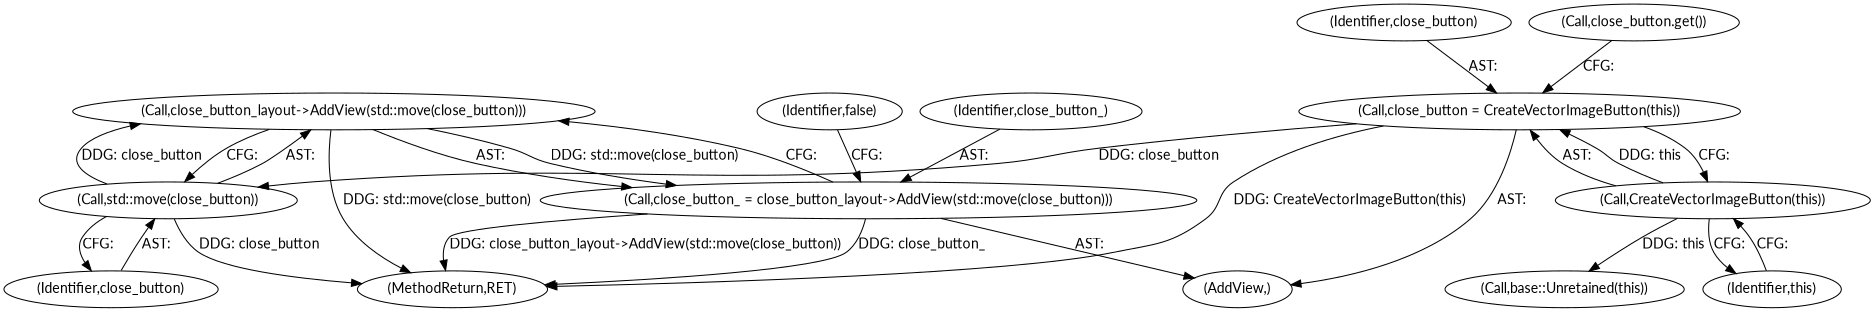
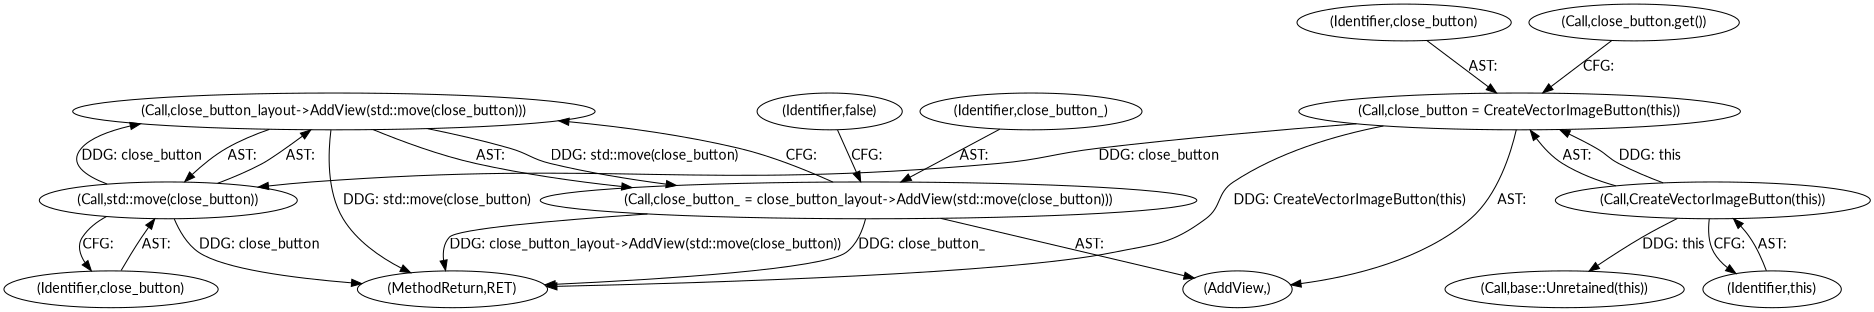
(1678, 143) -> none
(244, 156) -> (244, 156)
(1775, 245) -> (1775, 245)
